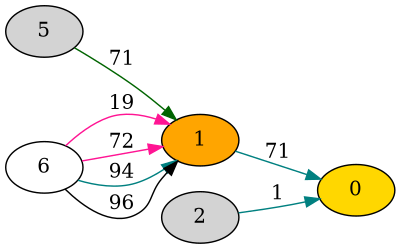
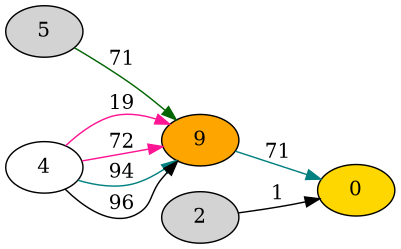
(200, 140) -> (200, 140)
(44, 167) -> (44, 167)
(272, 208) -> (272, 208)
